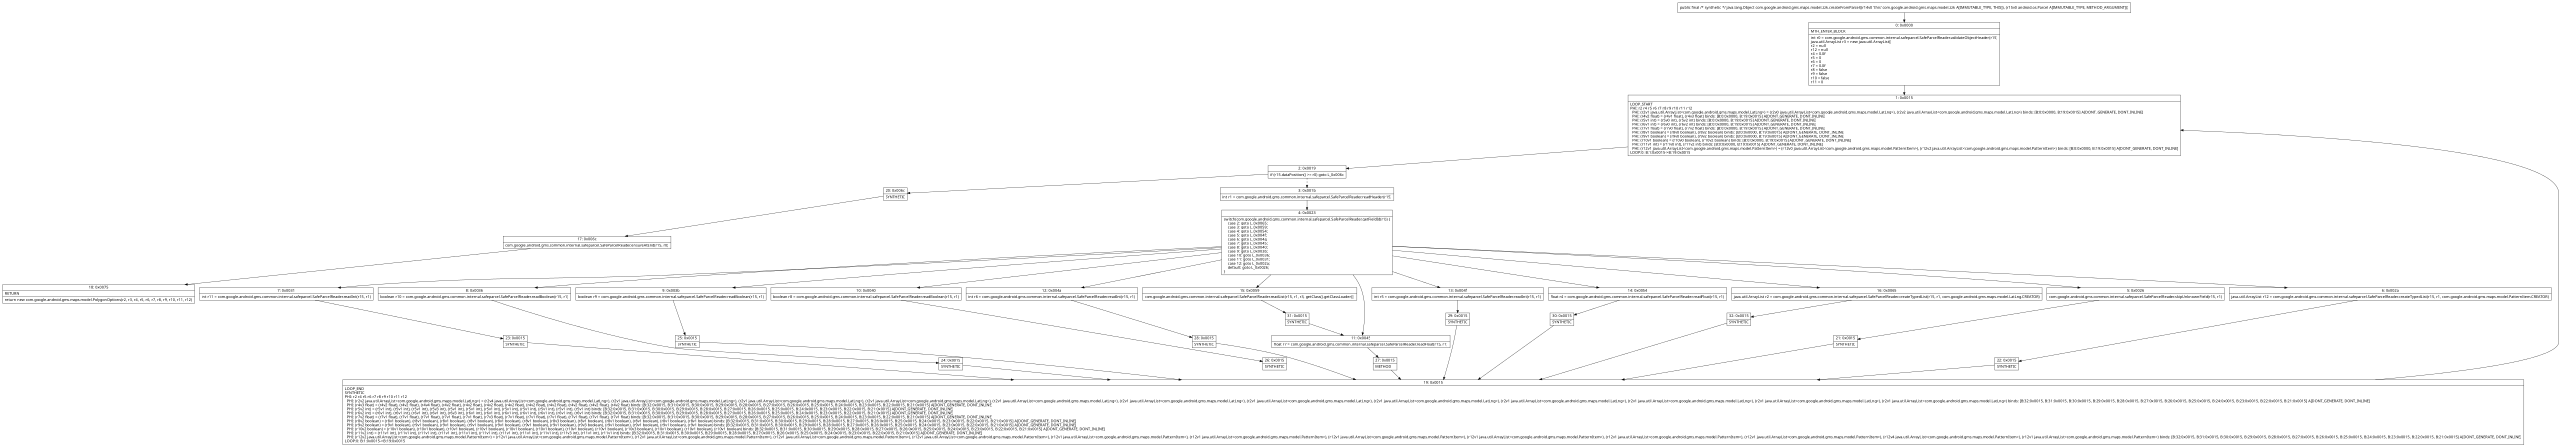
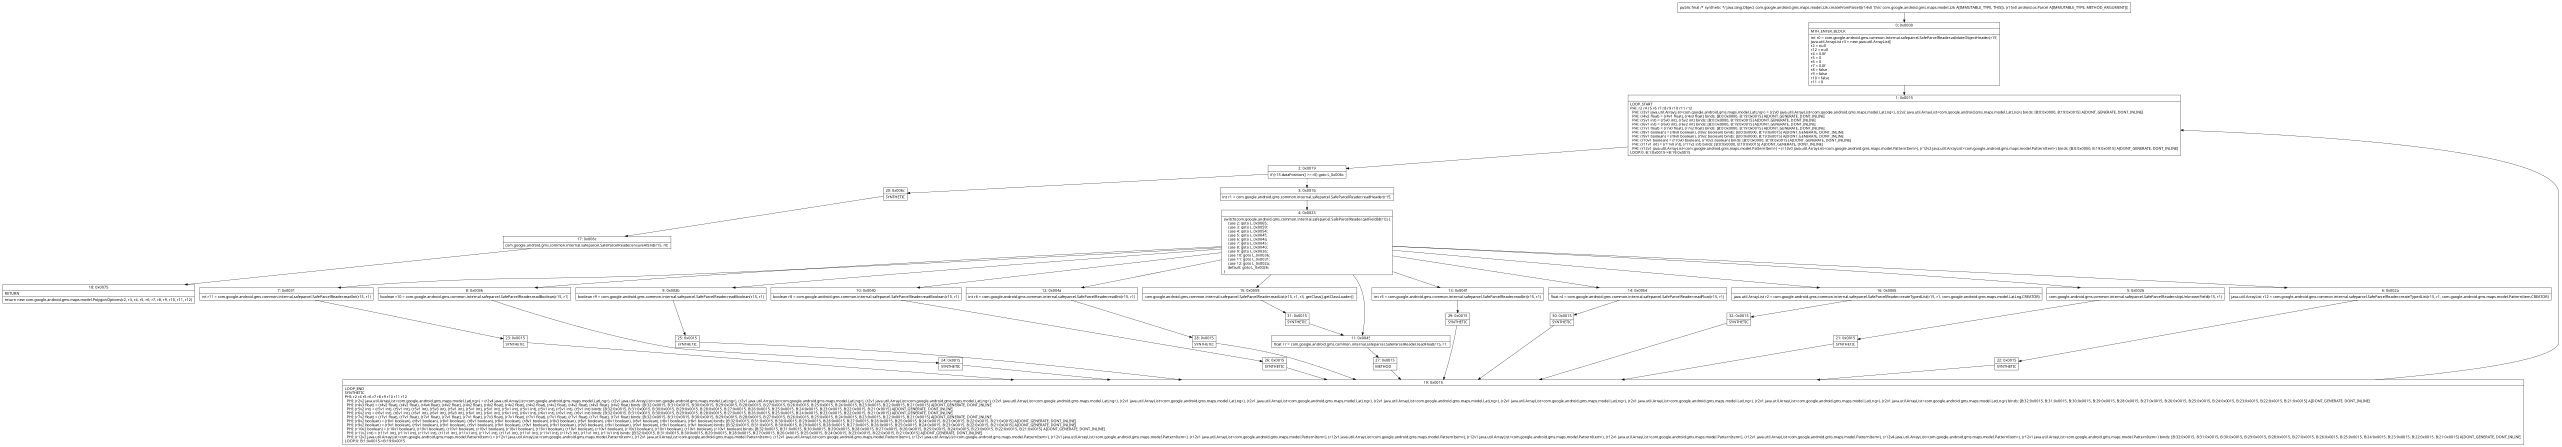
none -> (1306, 373)
